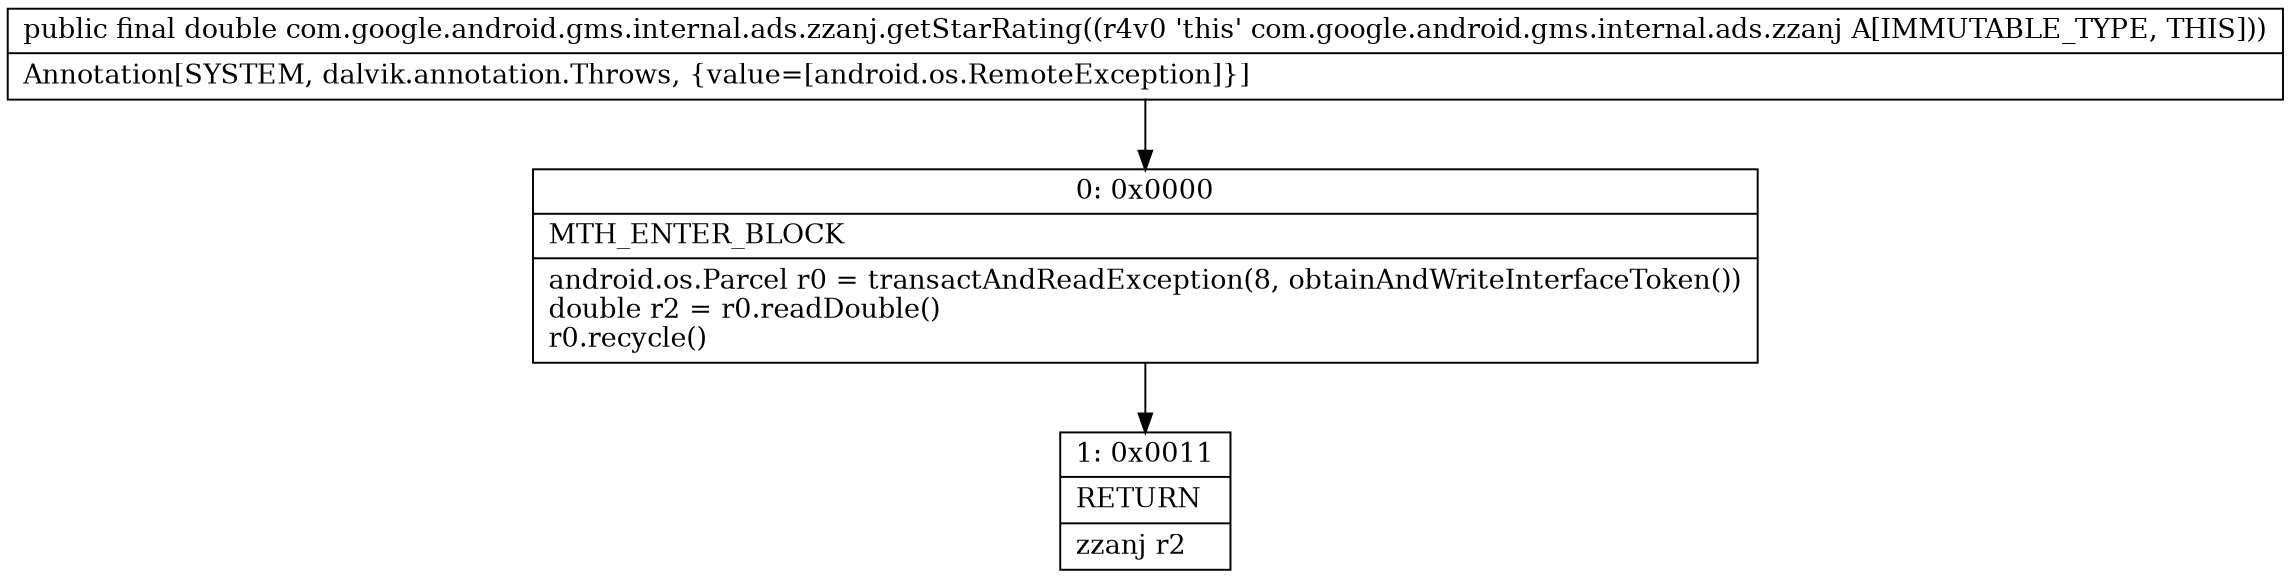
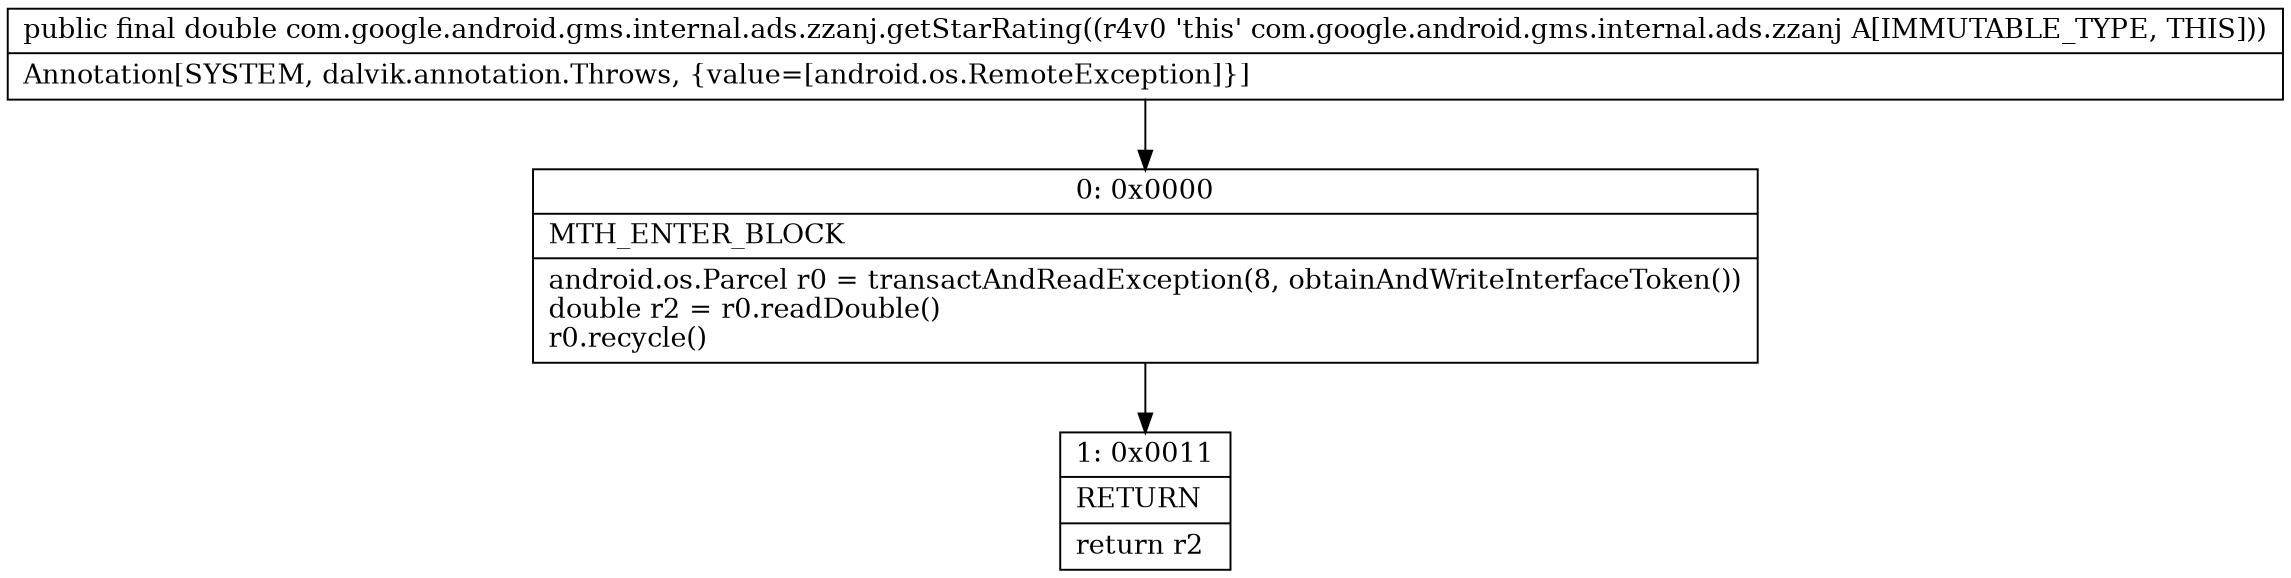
(1132, 546) -> (1141, 546)
